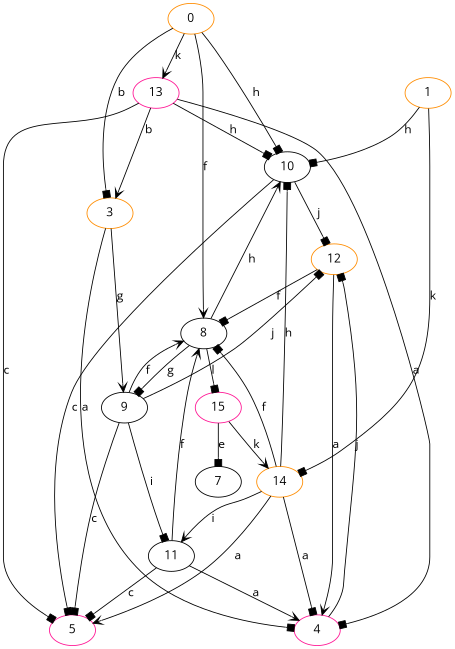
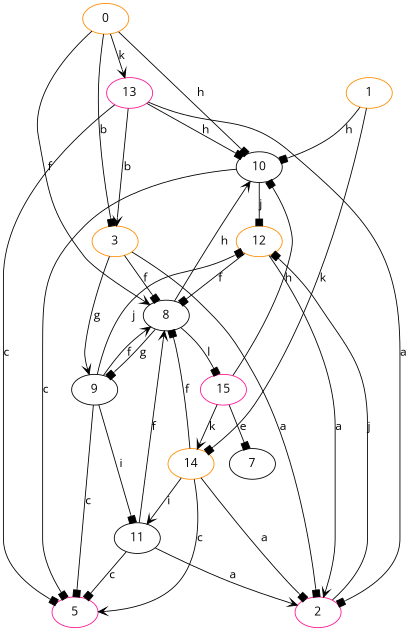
none -> (138, 275)
(285, 329) -> (281, 285)
(238, 556) -> (200, 538)
(317, 630) -> (318, 612)
